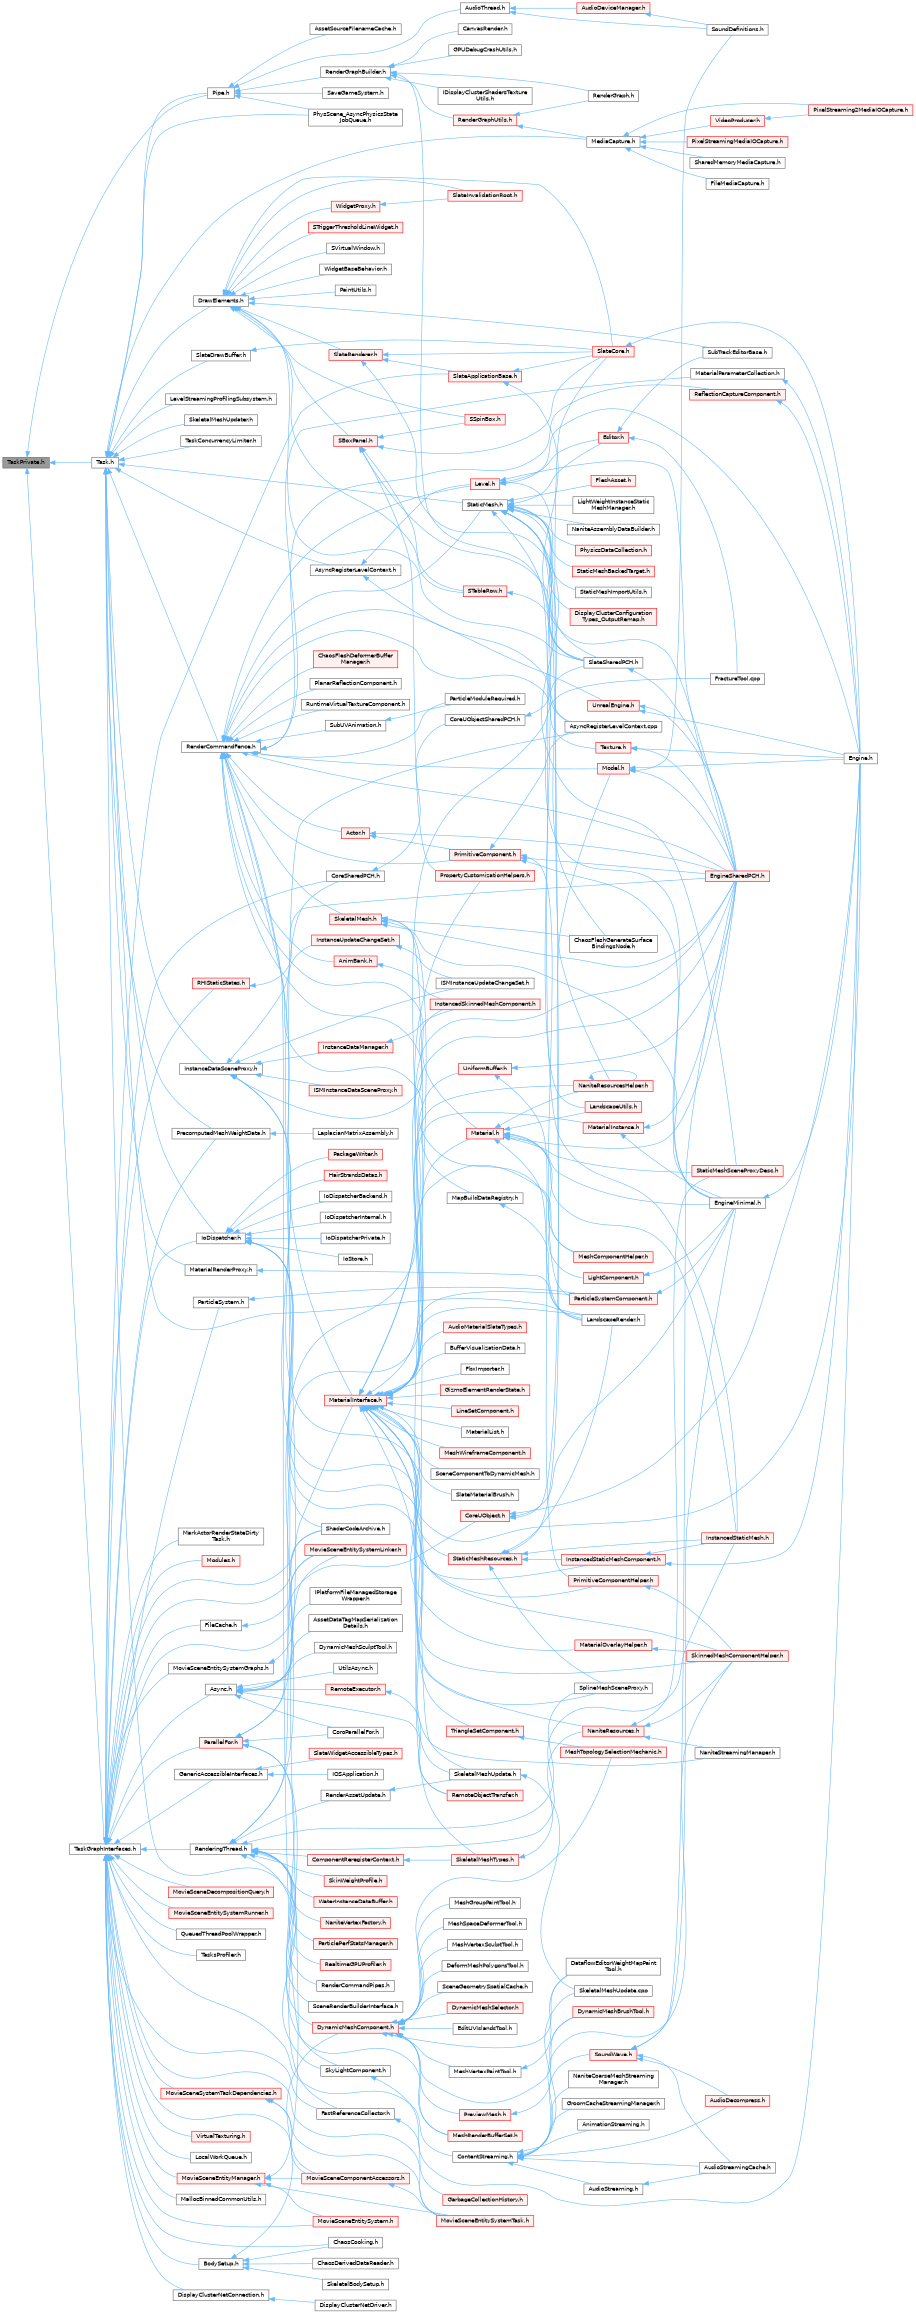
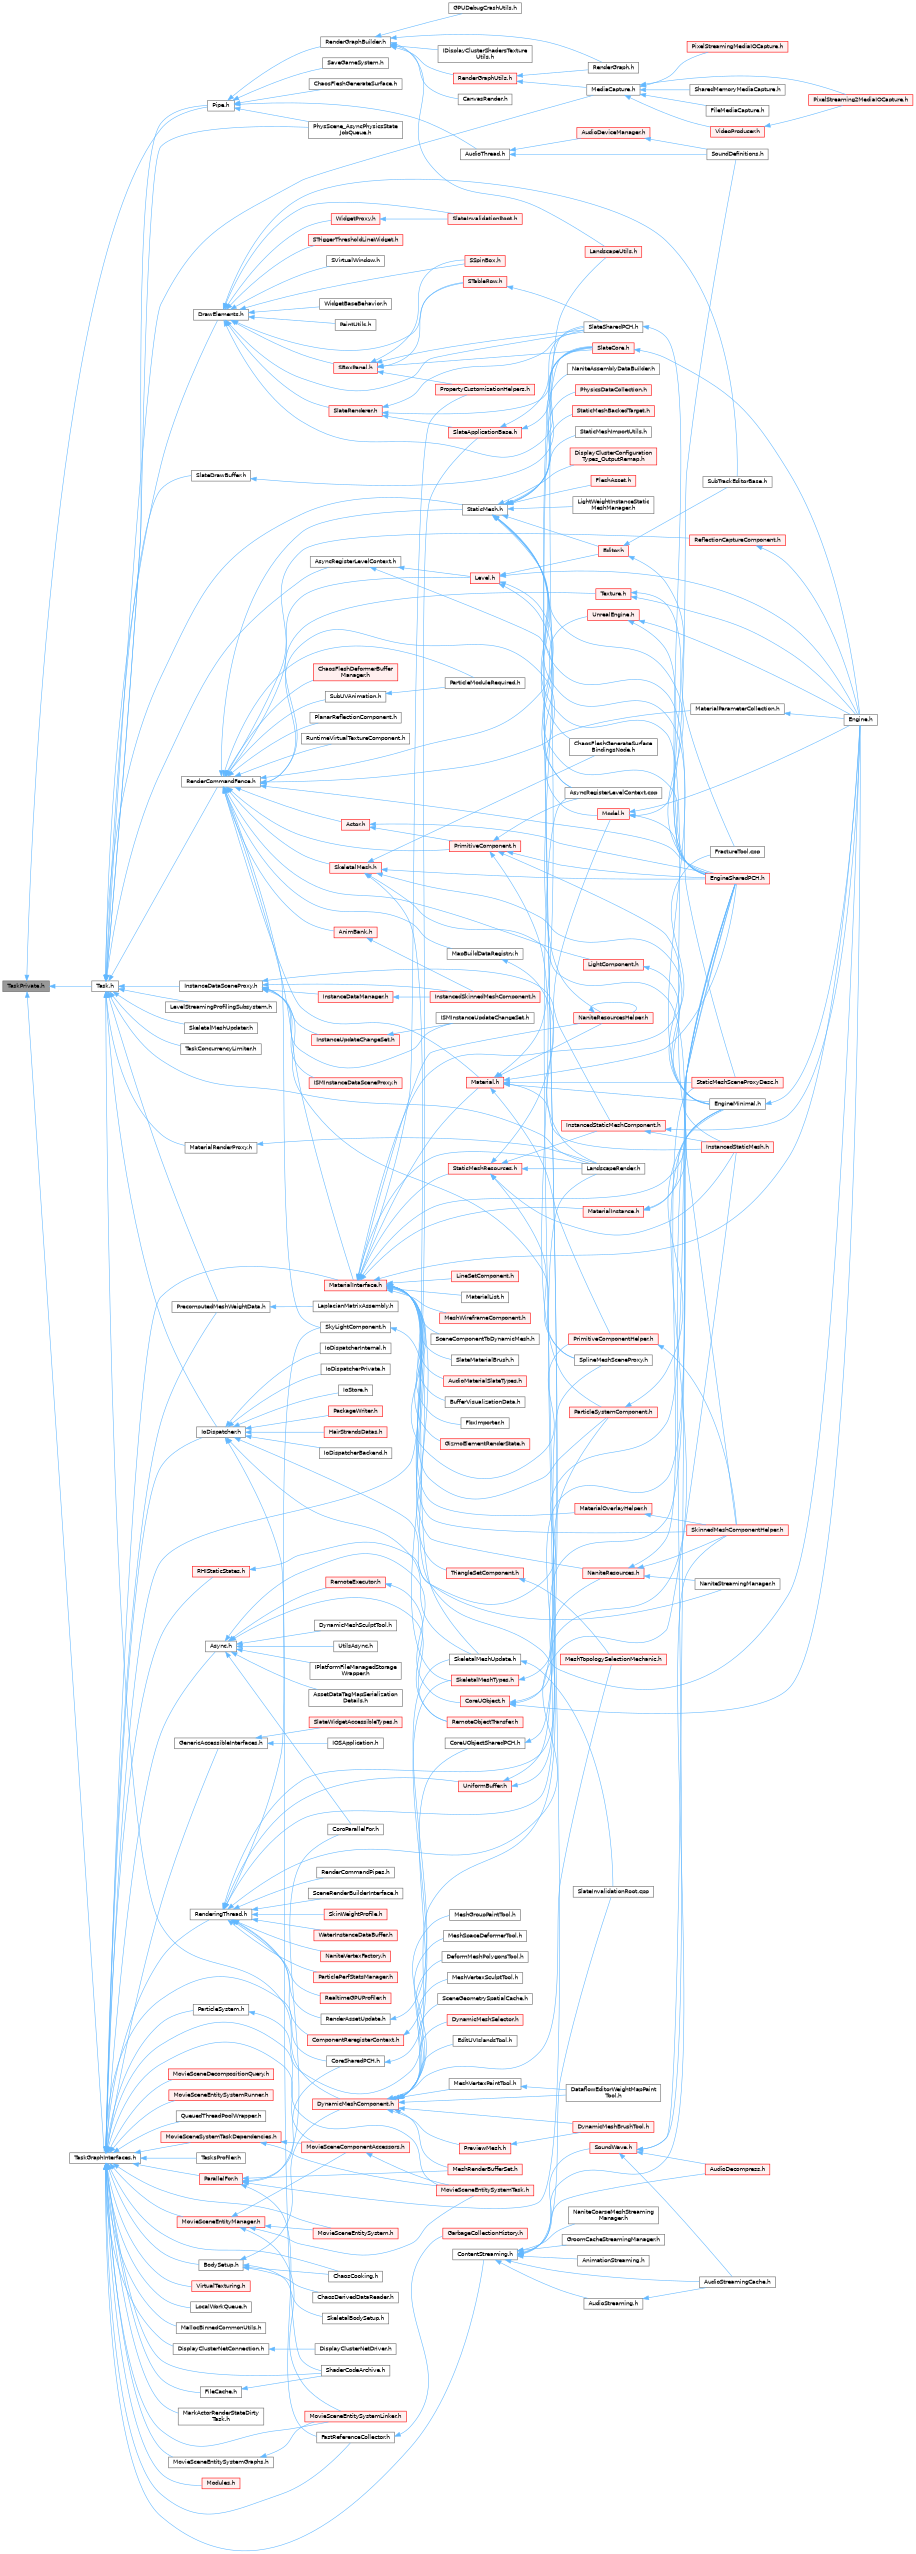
(356, 29) -> (356, 84)
(613, 1257) -> none
(613, 1991) -> (613, 1892)
